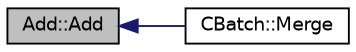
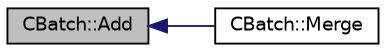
(63, 26) -> (78, 26)
